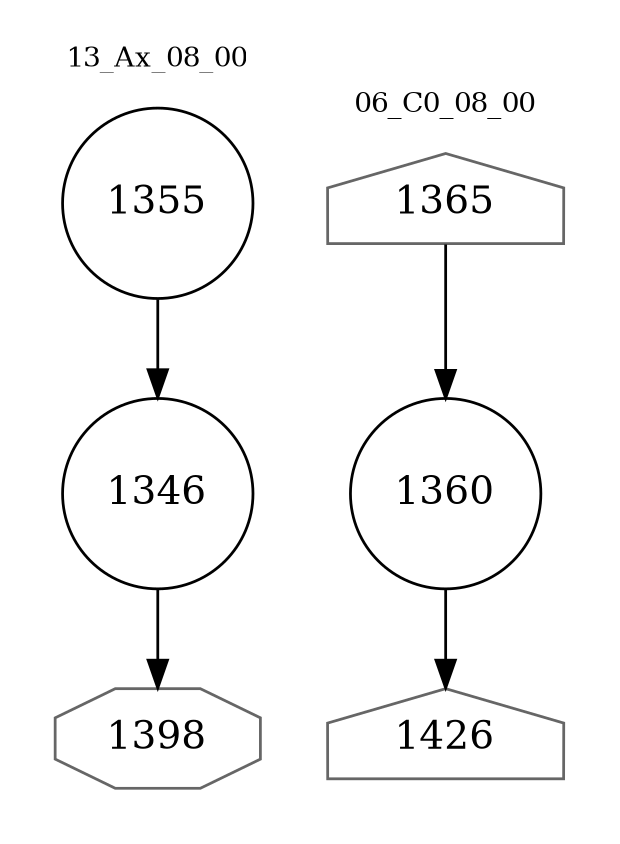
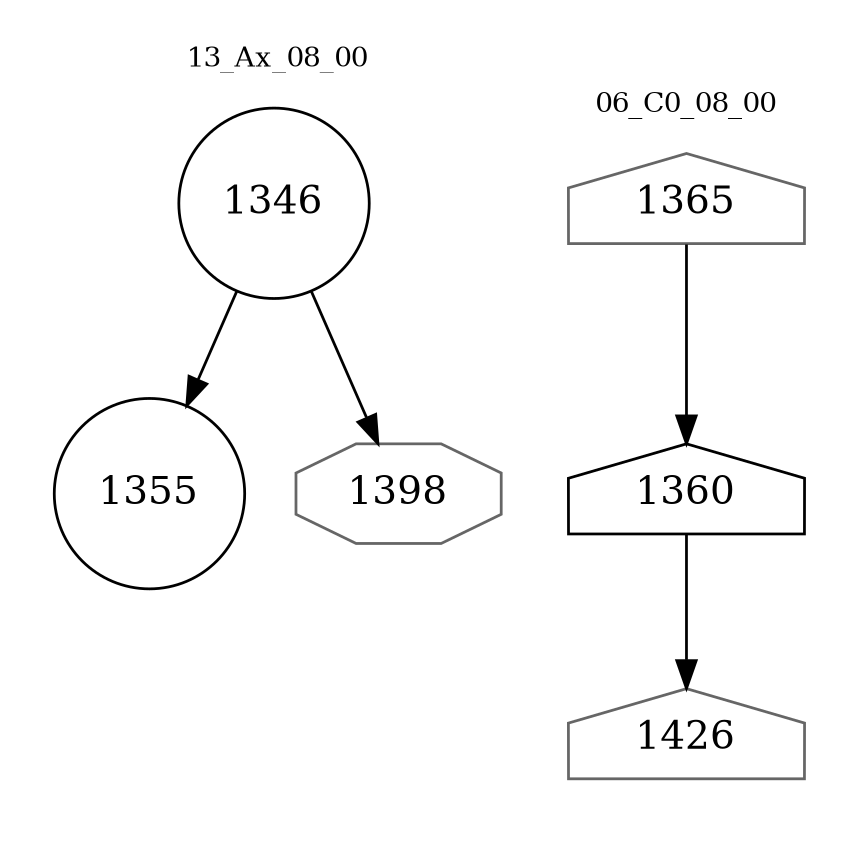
(158, 334) -> (217, 335)
(446, 494) -> (686, 494)
